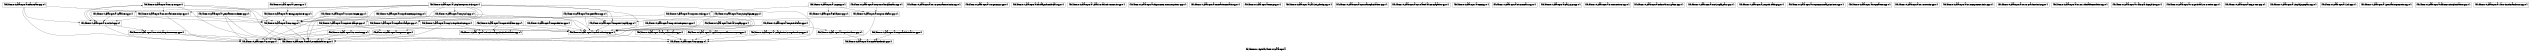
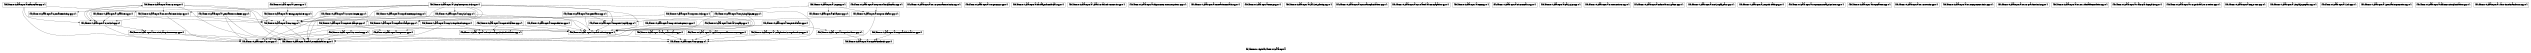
none -> (53, 14)
